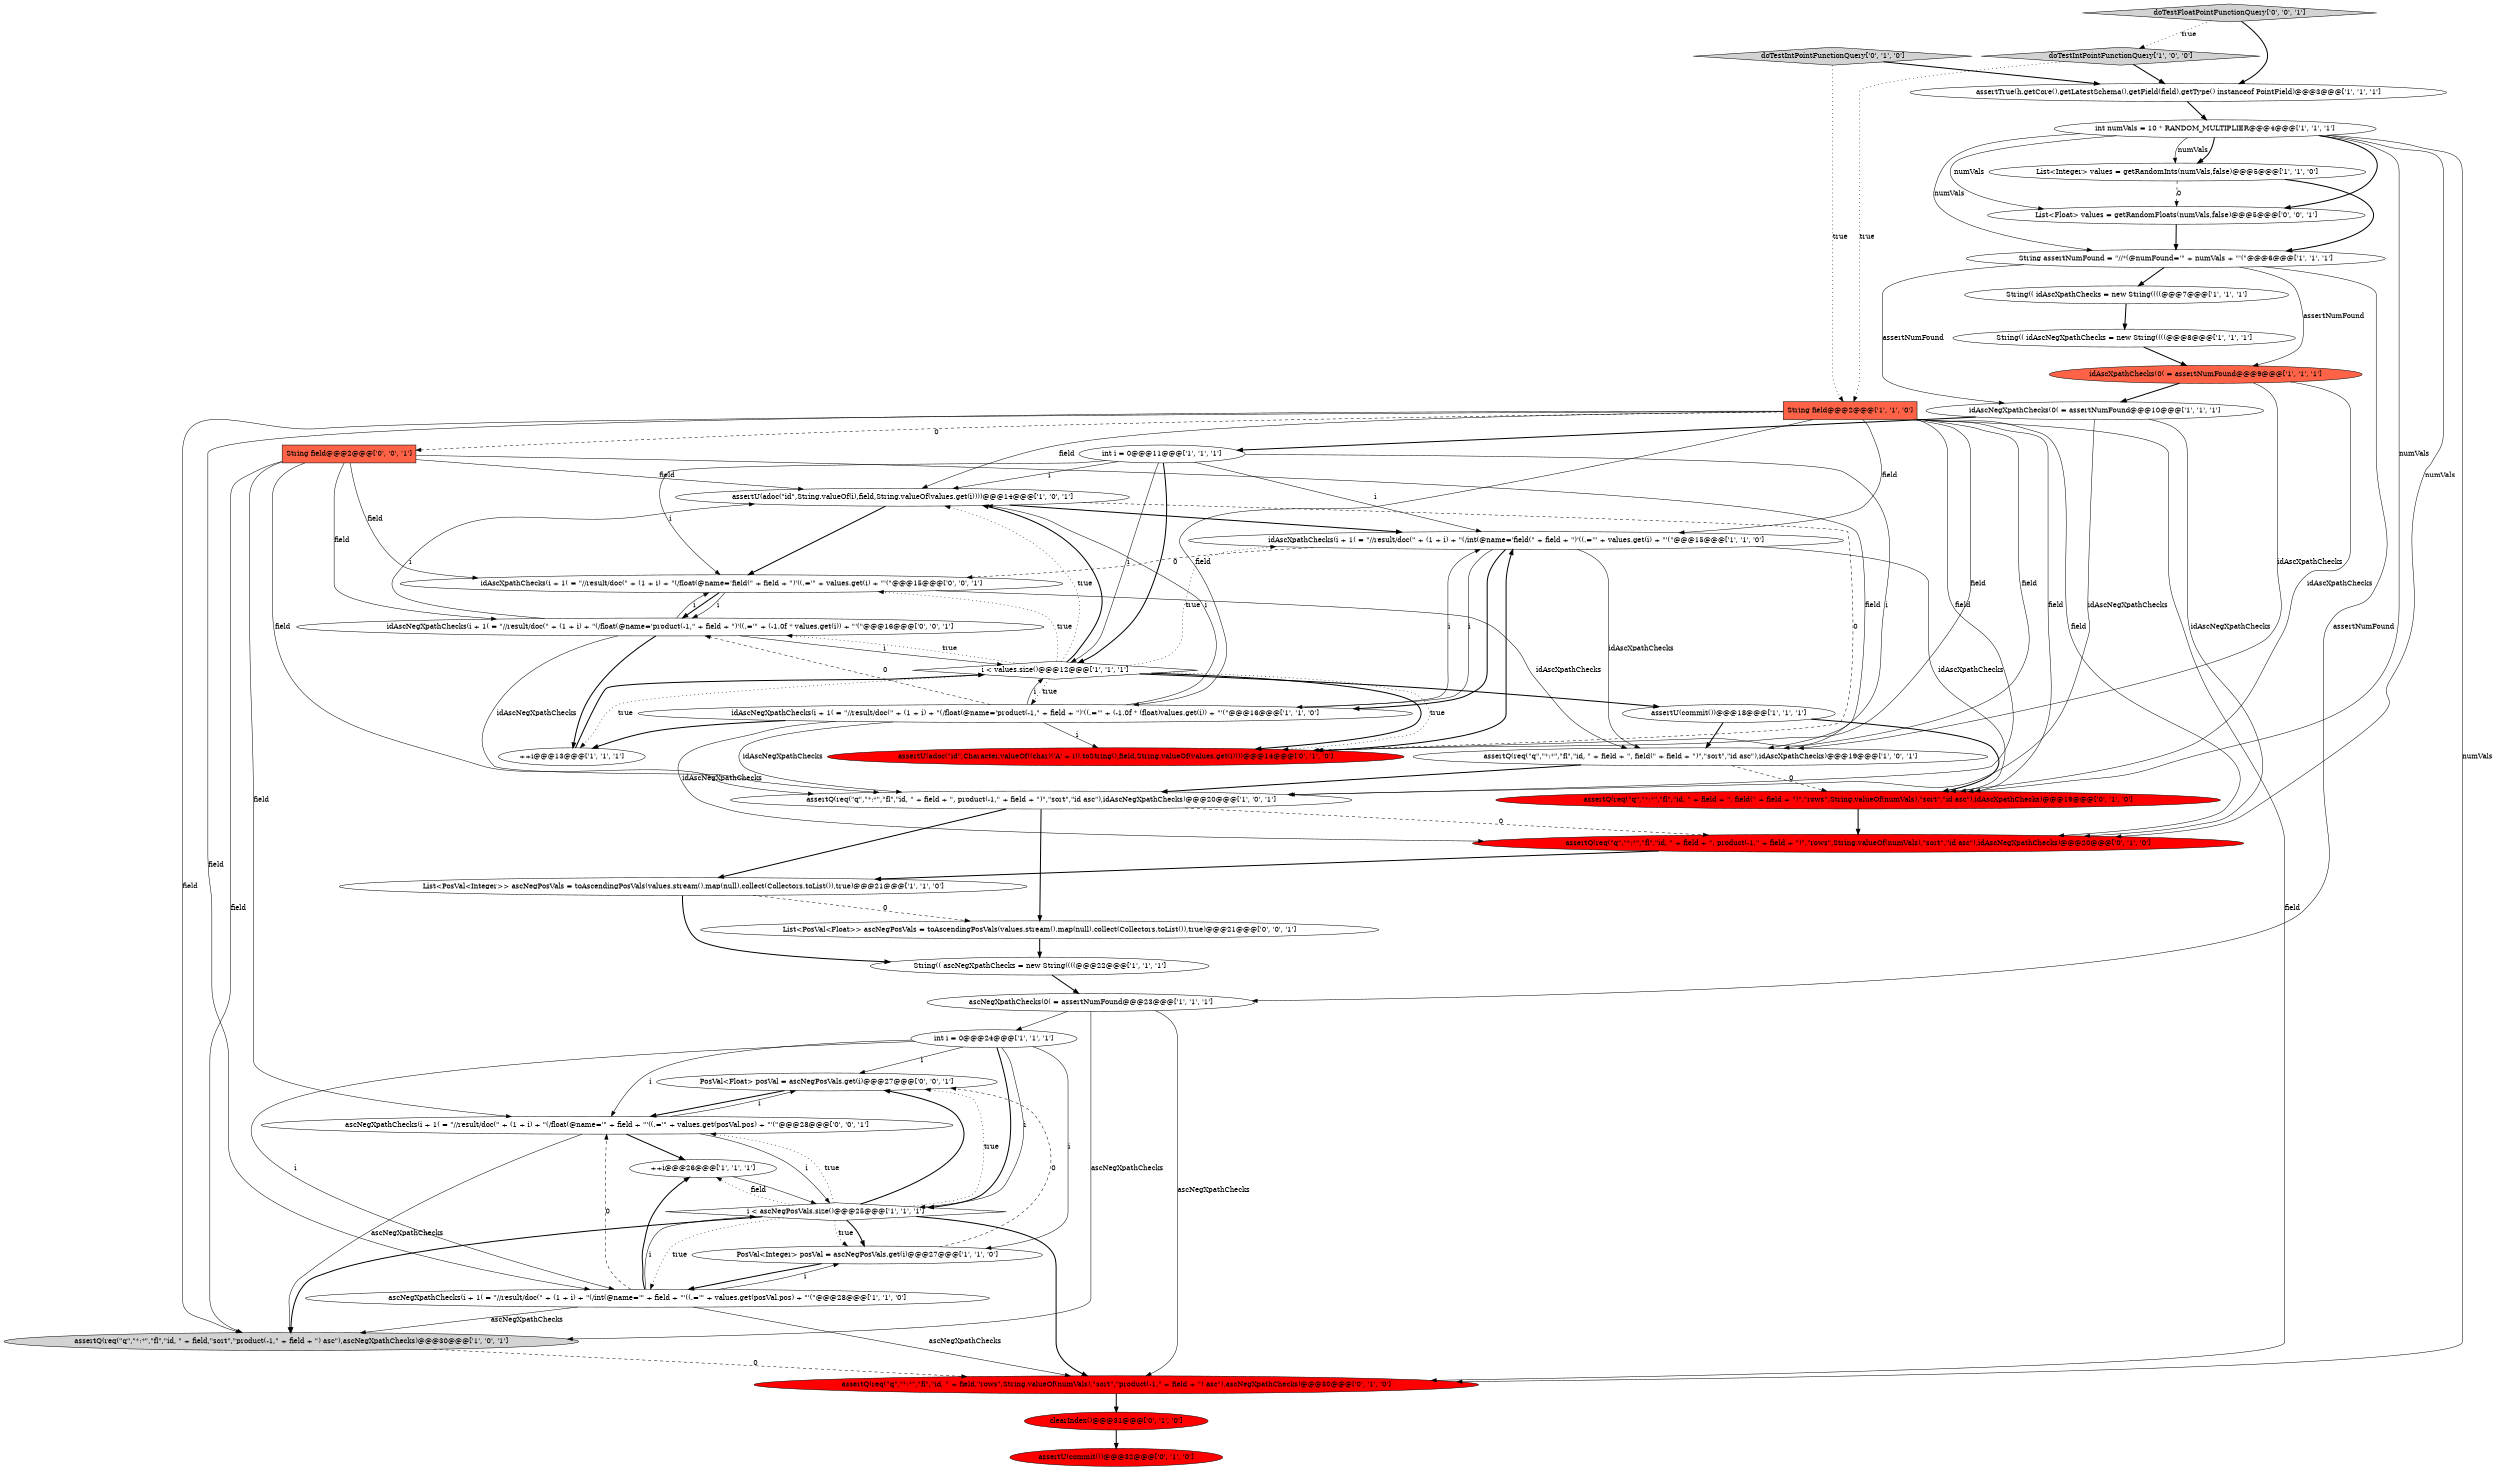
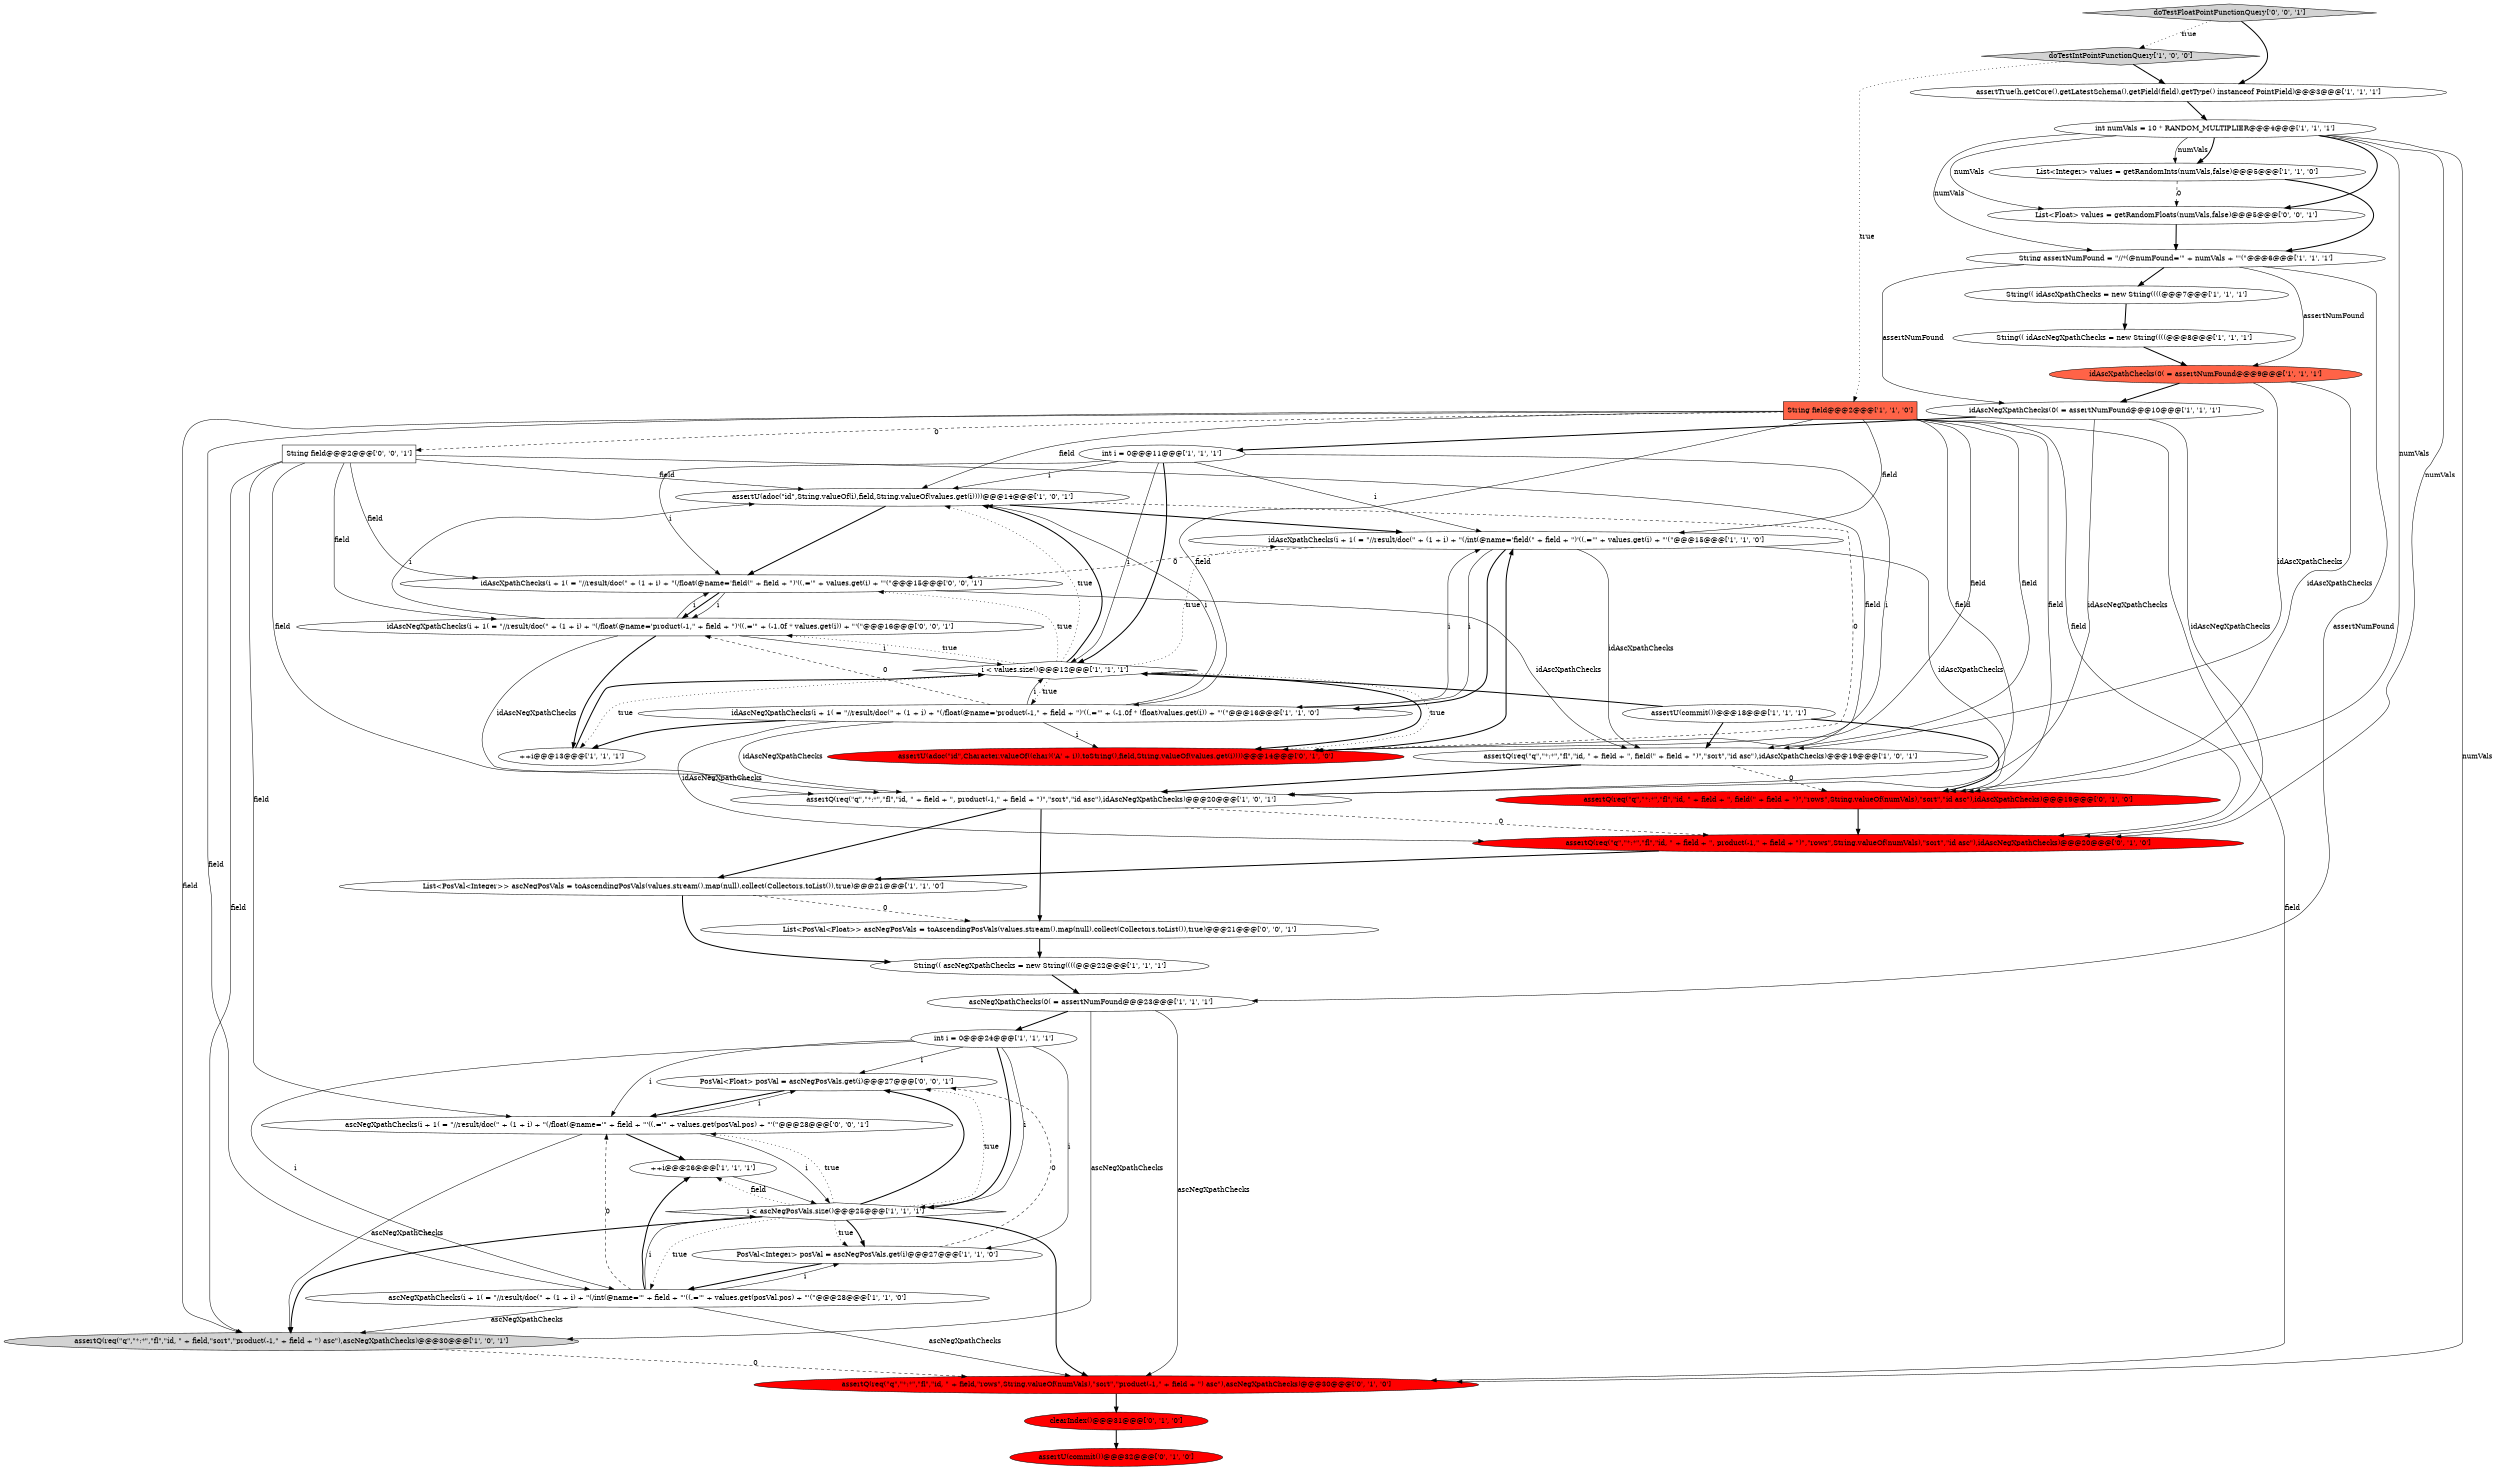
(1833, 56) -> none
(349, 454) -> (349, 454)
(1397, 686) -> (1405, 686)
(1045, 1020) -> (1045, 1020)
